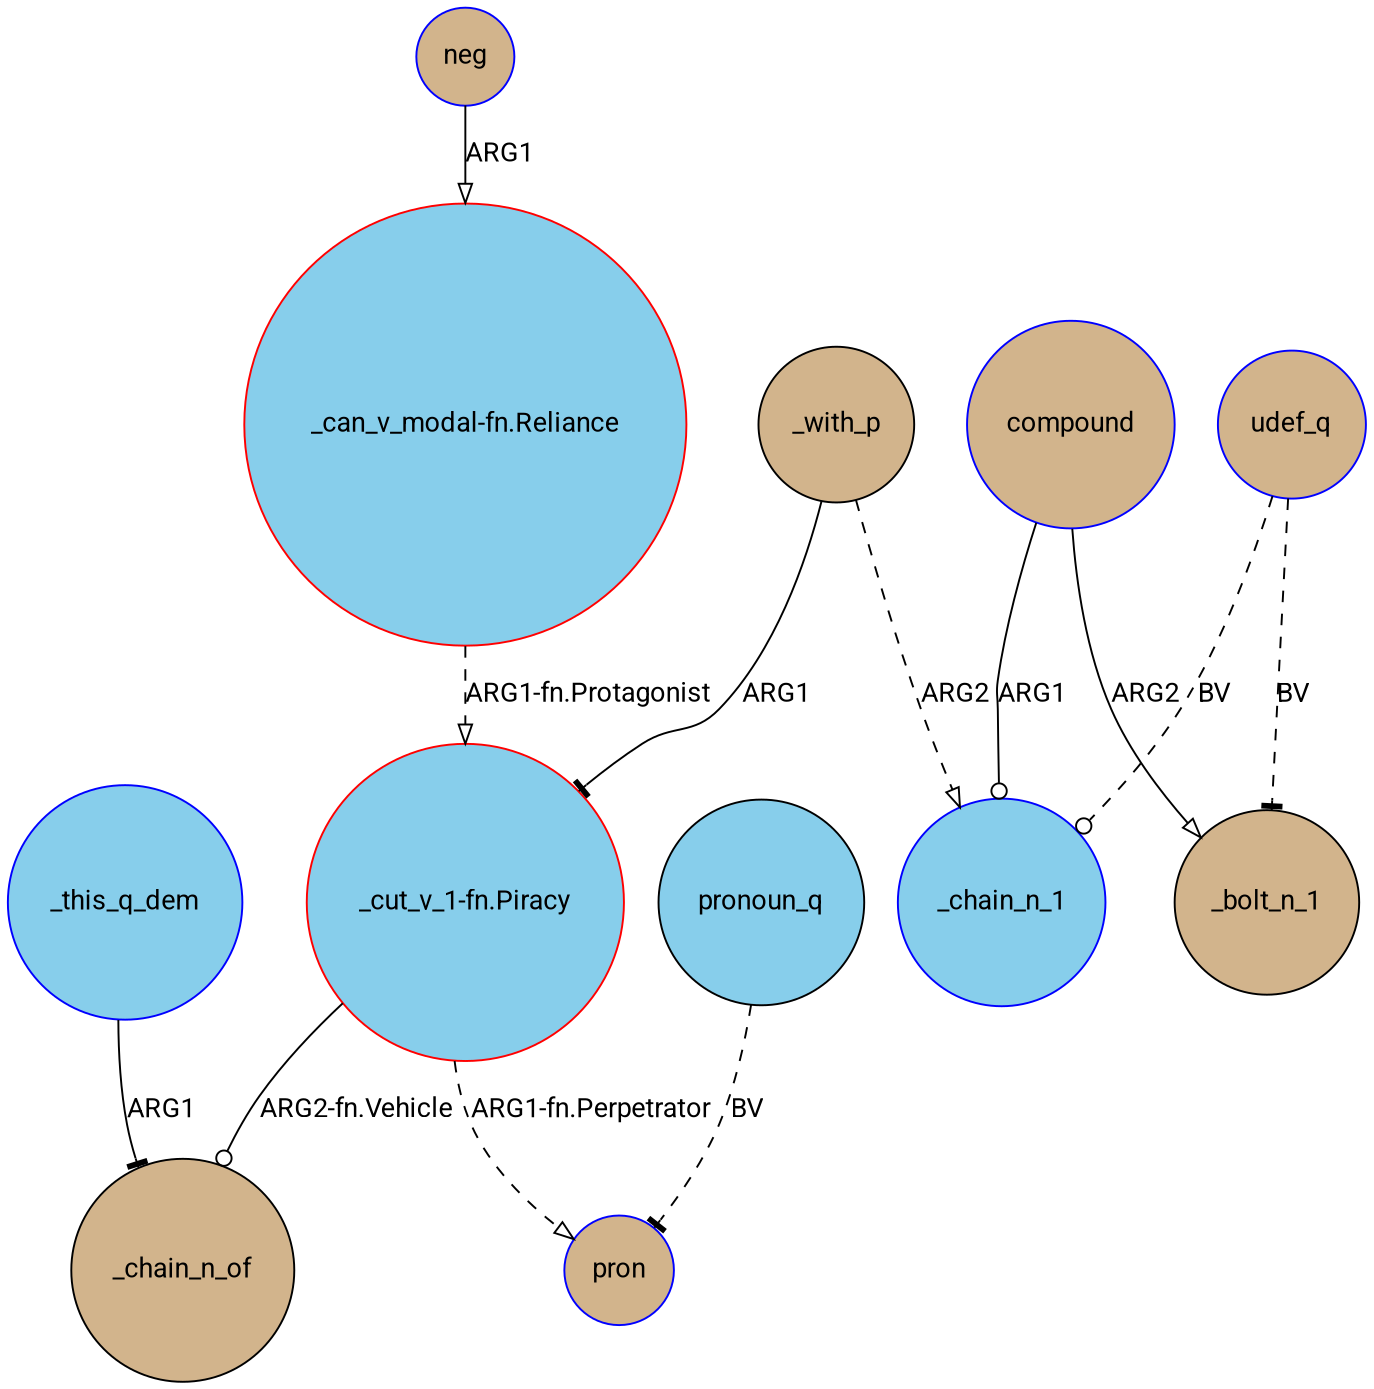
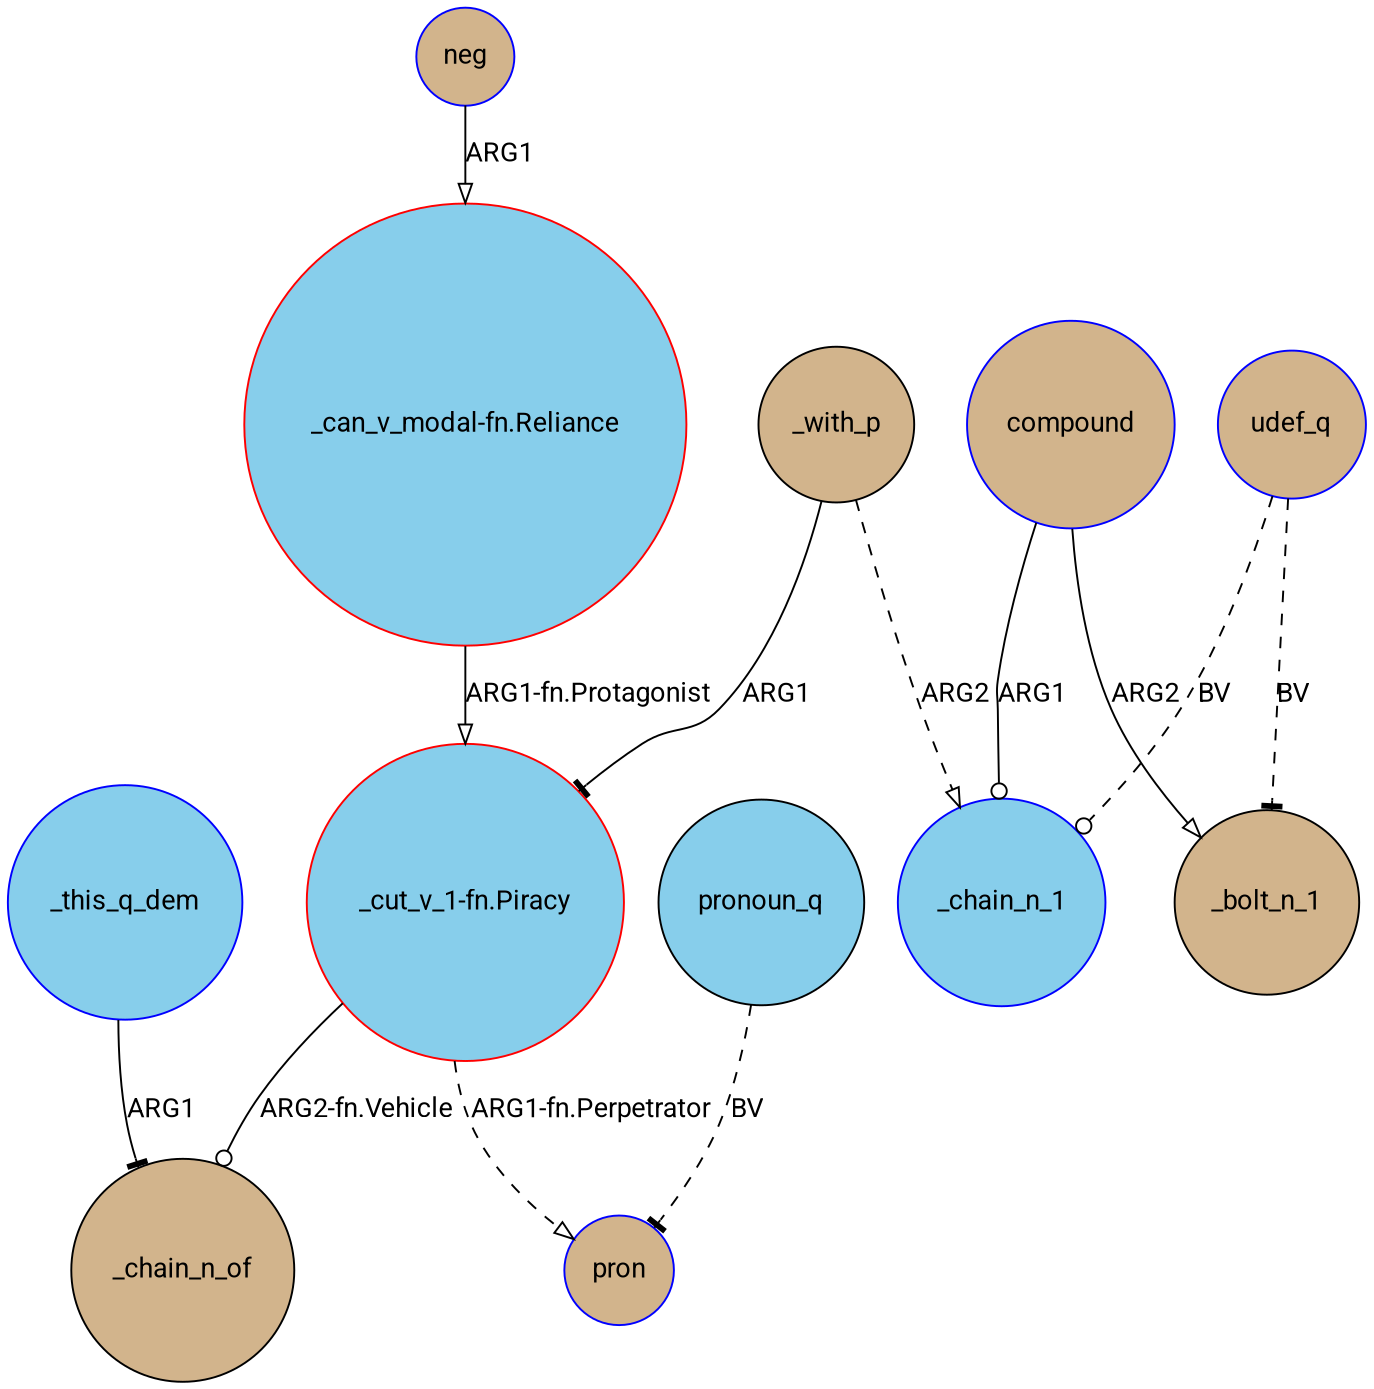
(465, 685) -> (465, 685)
